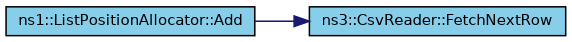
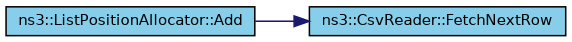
(130, 21) -> (130, 21)
